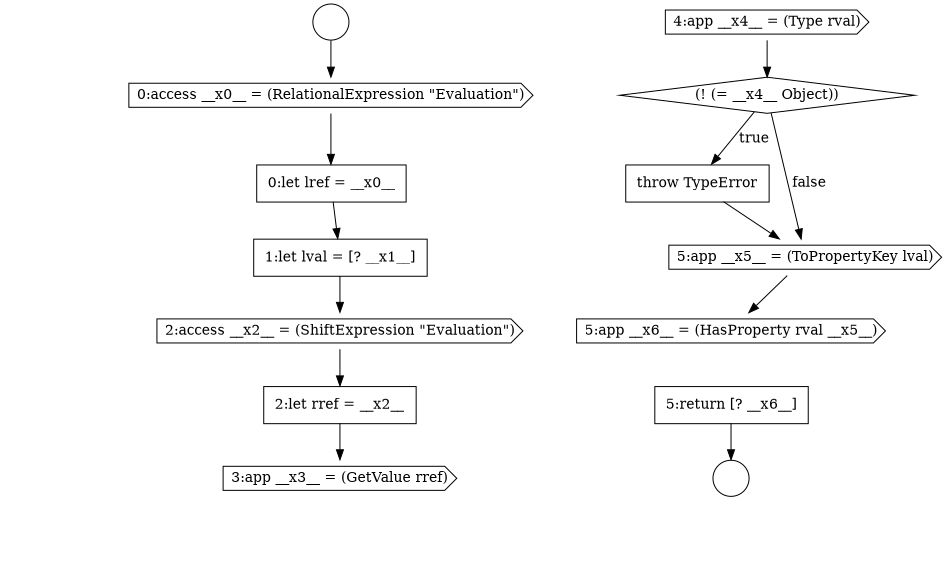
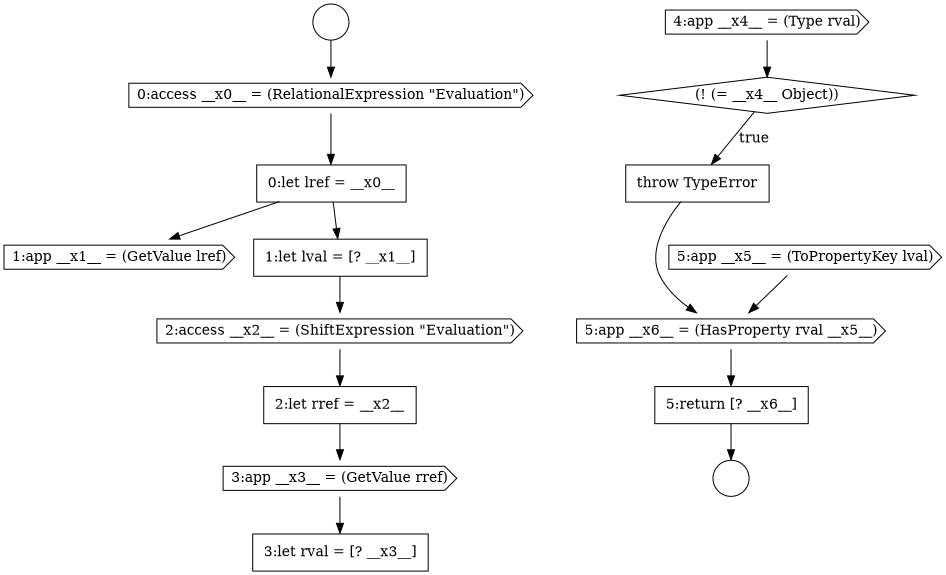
(785, 171) -> none
(747, 217) -> (656, 257)
none -> (119, 257)
none -> (731, 363)
none -> (340, 552)
